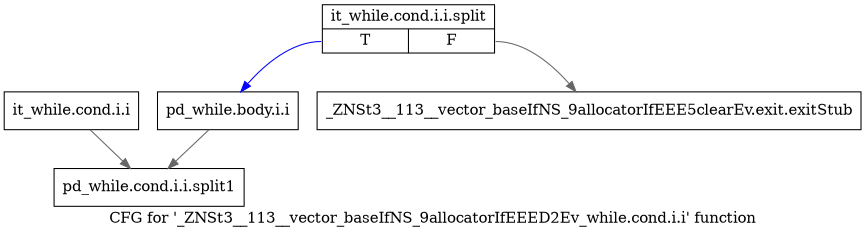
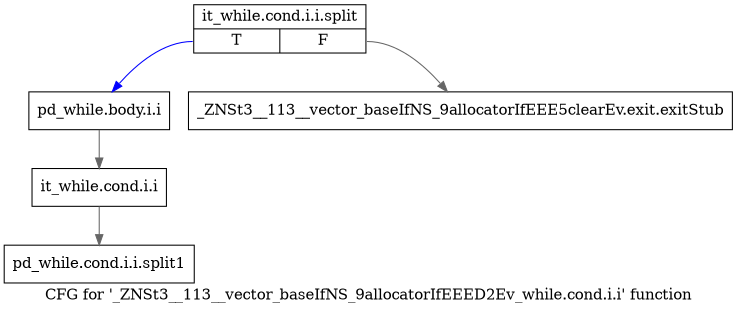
(192, 145) -> (99, 144)
